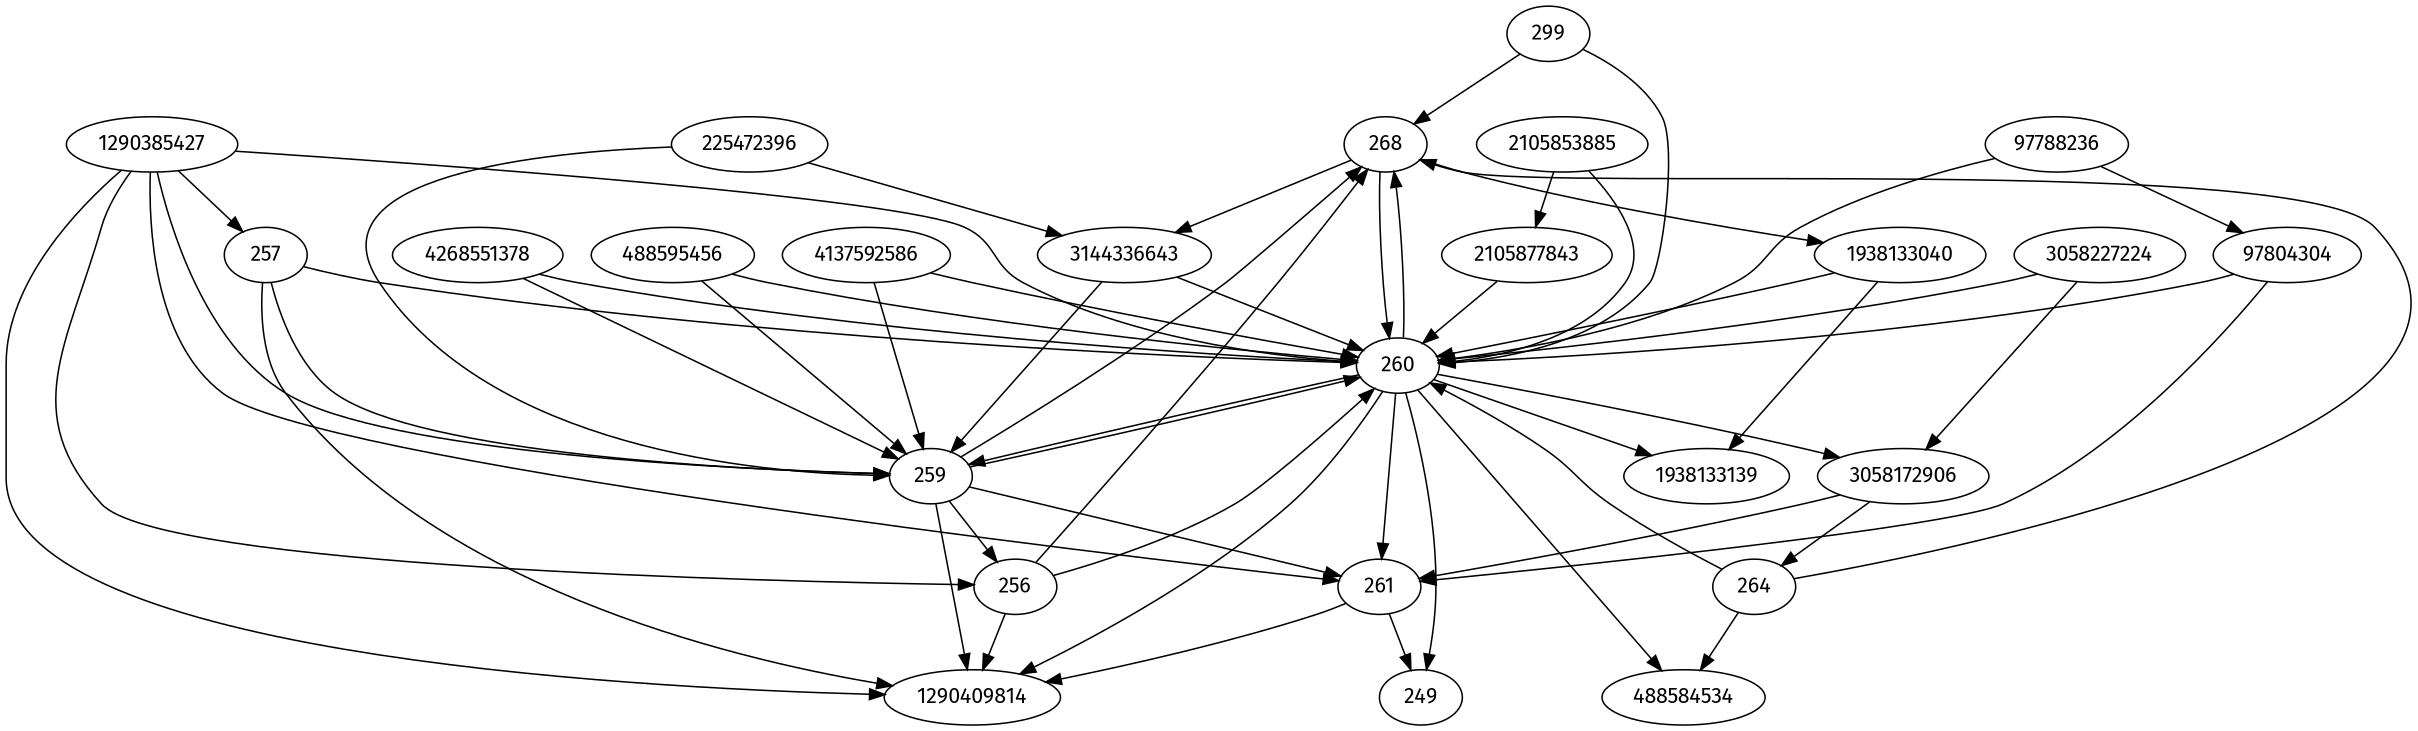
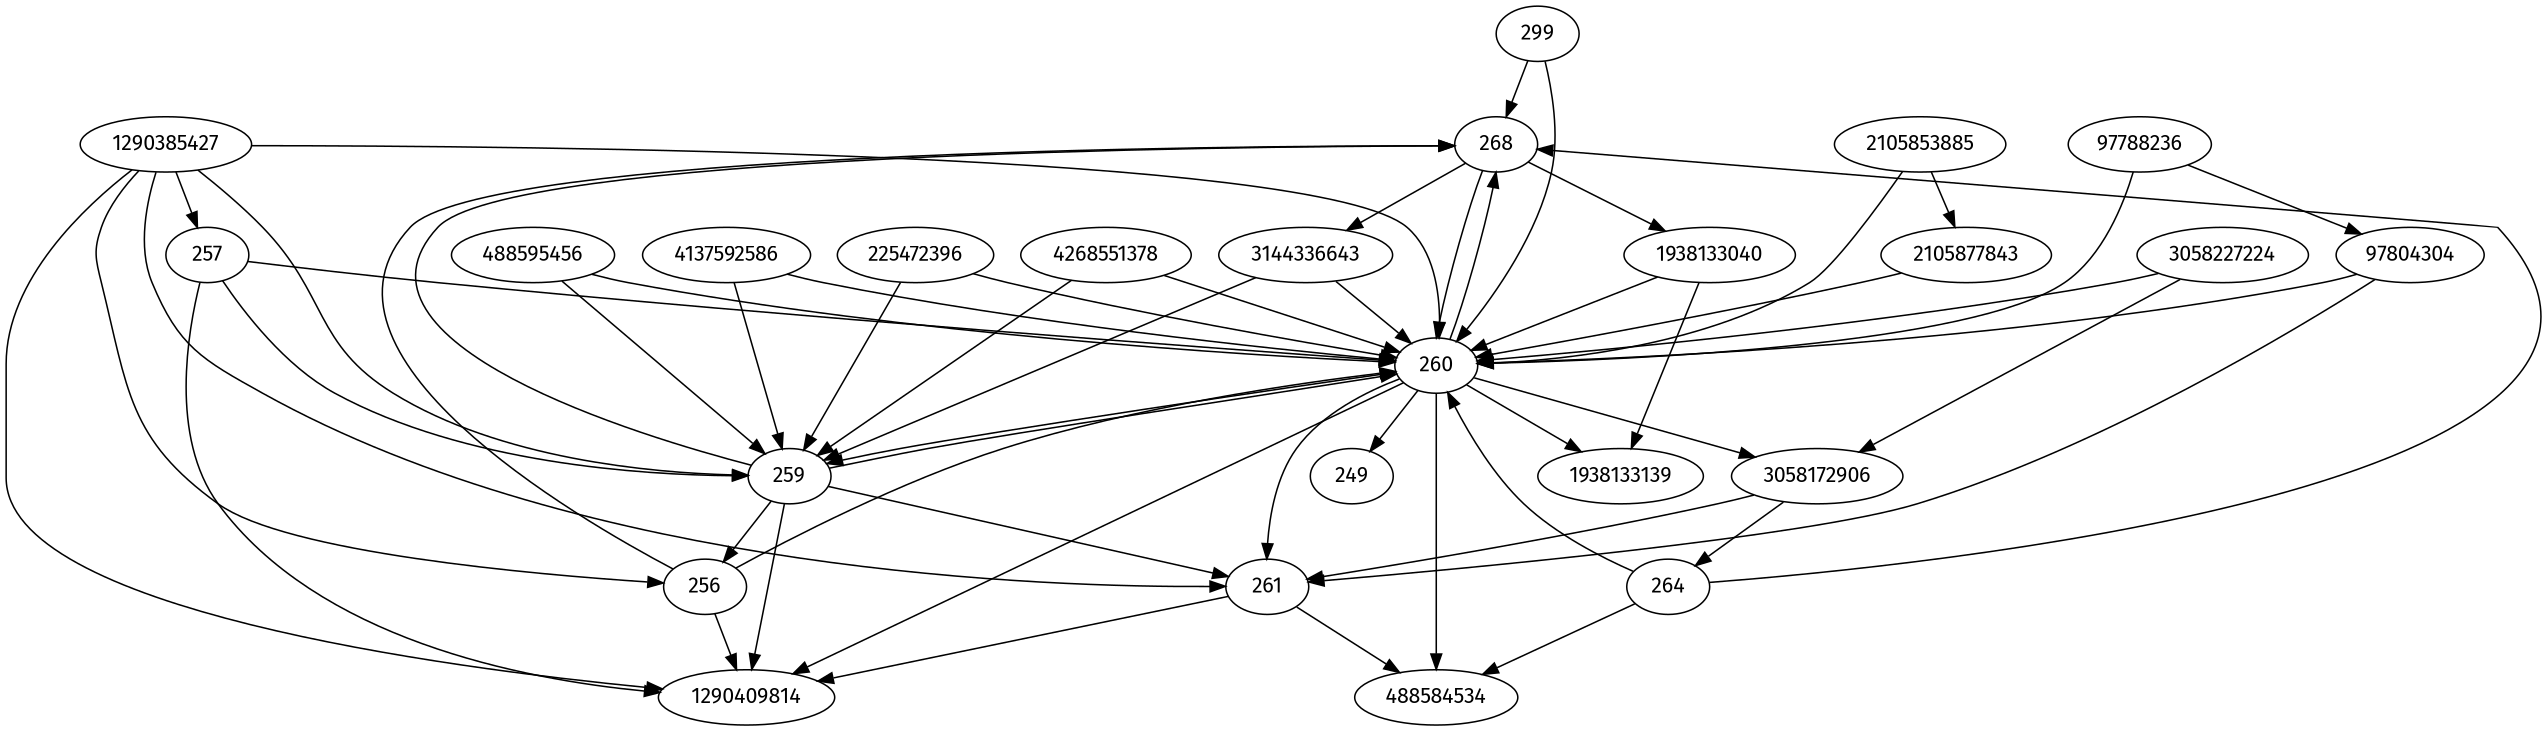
(928, 197) -> (1187, 320)
(1397, 635) -> (1341, 636)
